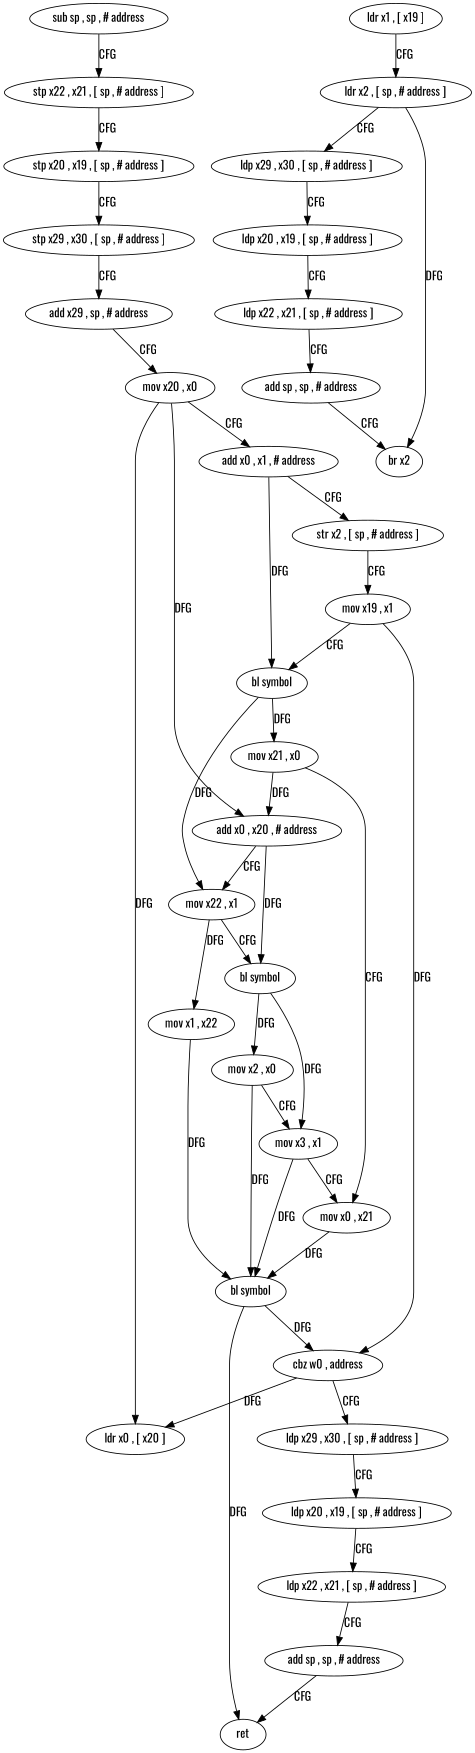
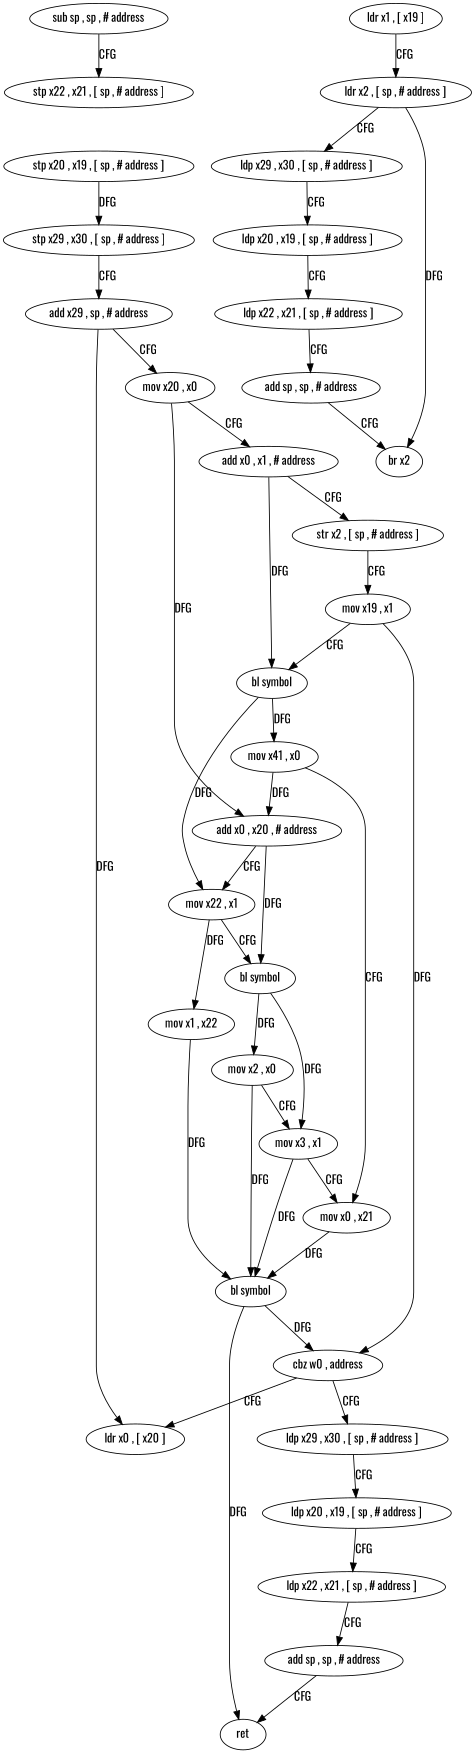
(99, 125) -> none
(108, 203) -> (108, 203)
(275, 757) -> (275, 757)
(135, 906) -> (96, 876)
(253, 1402) -> (253, 1402)
